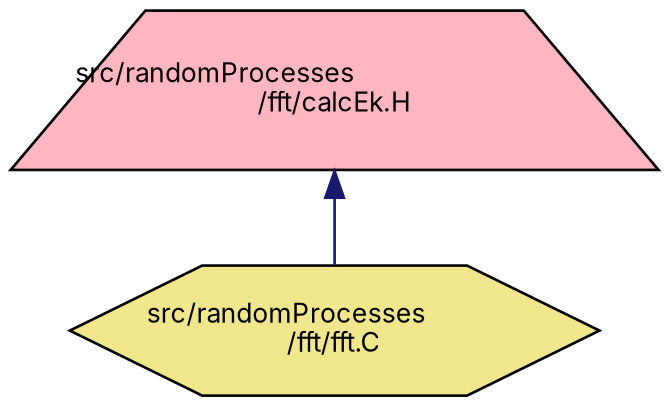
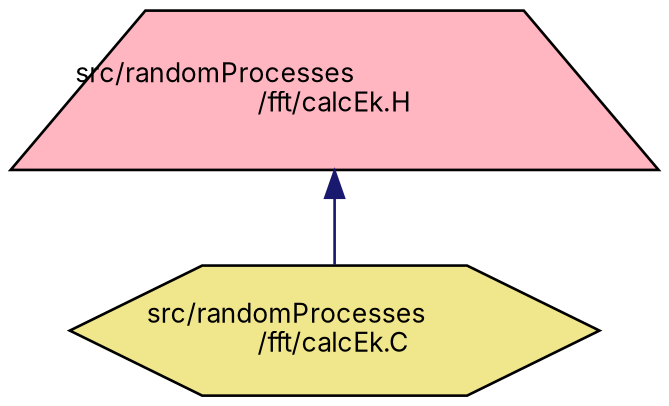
(335, 331) -> (335, 331)
